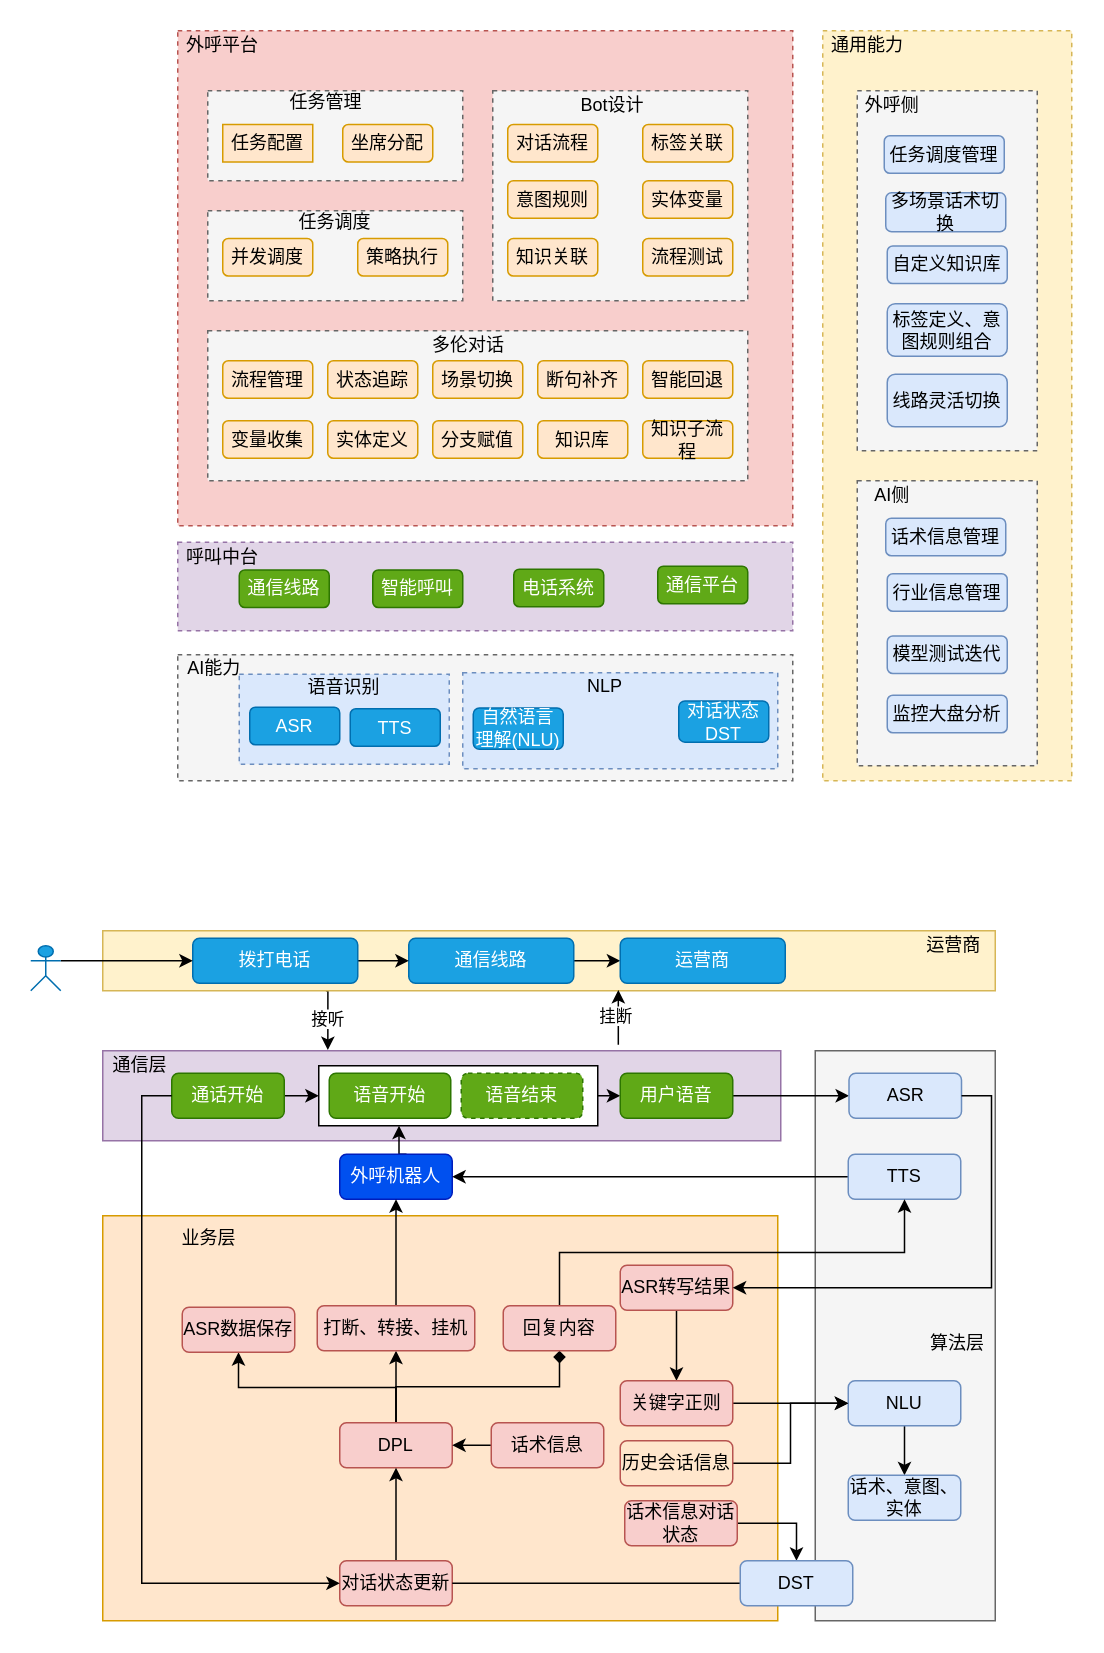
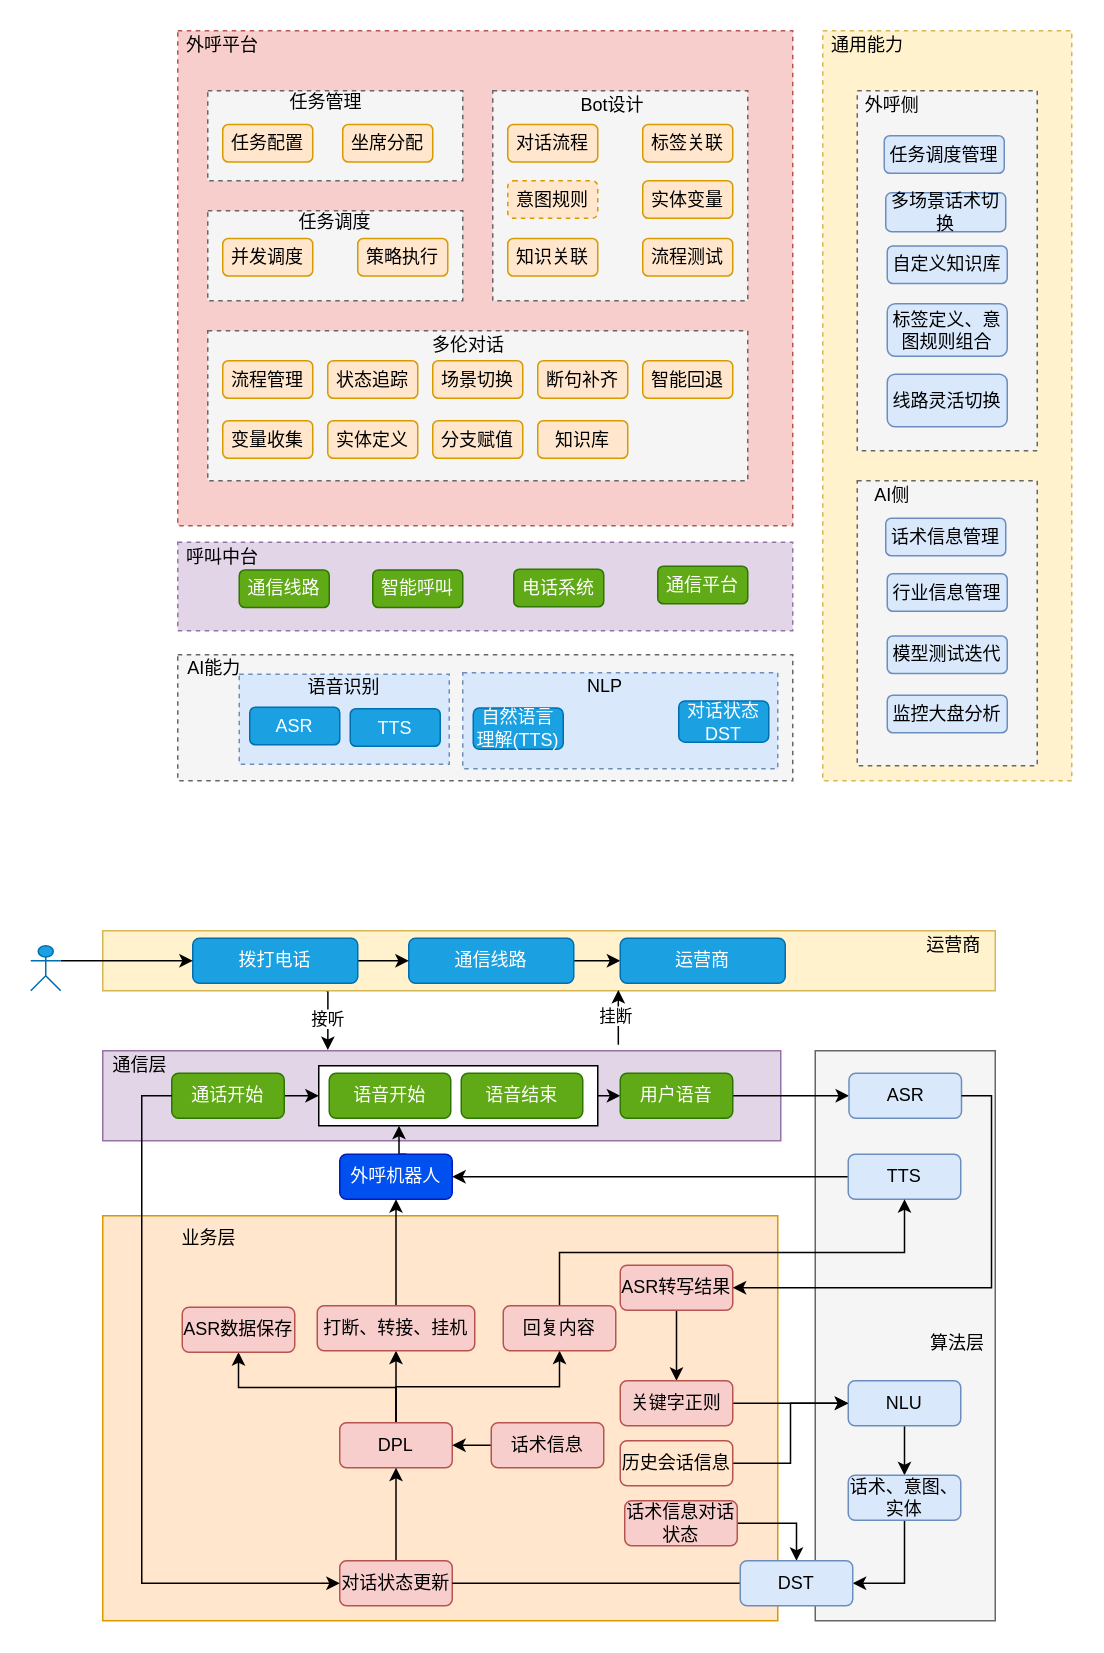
(268, 143) -> (268, 143)
(553, 200) -> (553, 200)
(688, 440) -> none
(518, 728) -> (518, 728)
(522, 1096) -> (522, 1096)
(560, 1363) -> (560, 1362)
none -> (905, 1572)
